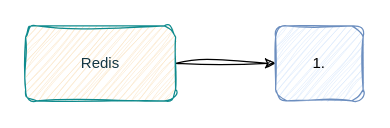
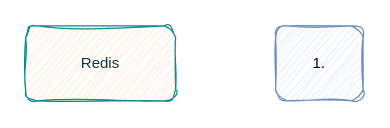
(222, 63) -> none
